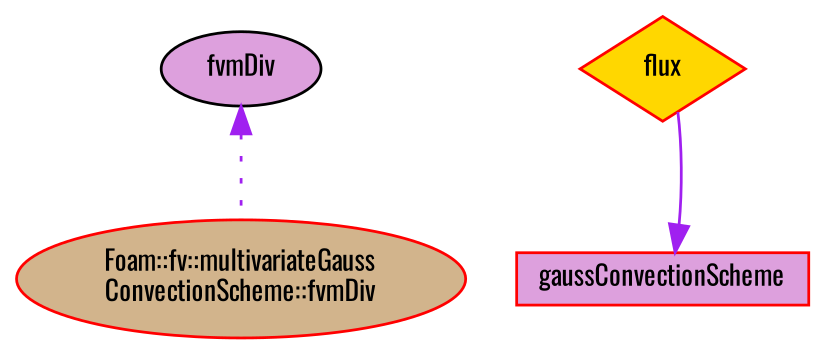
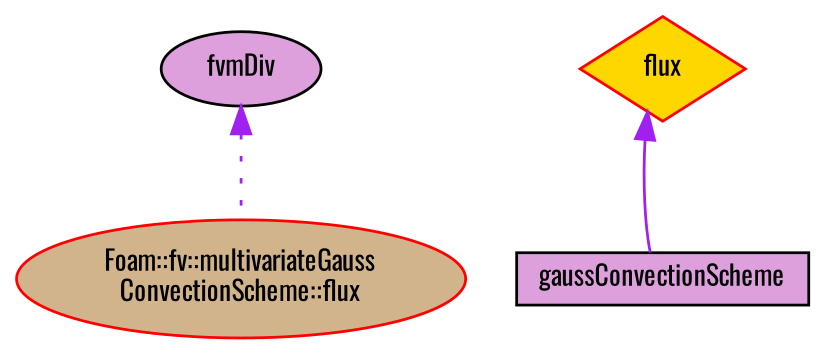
(681, 169) -> (645, 196)
(241, 279) -> (241, 279)
(663, 279) -> (663, 279)
